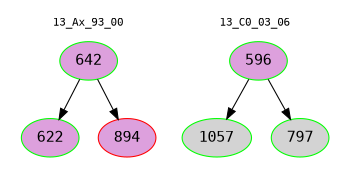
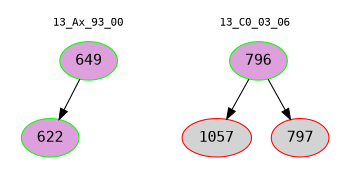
(89, 61) -> (89, 61)
(258, 61) -> (258, 61)
(127, 138) -> none
(217, 138) -> (217, 138)
(300, 138) -> (300, 138)
